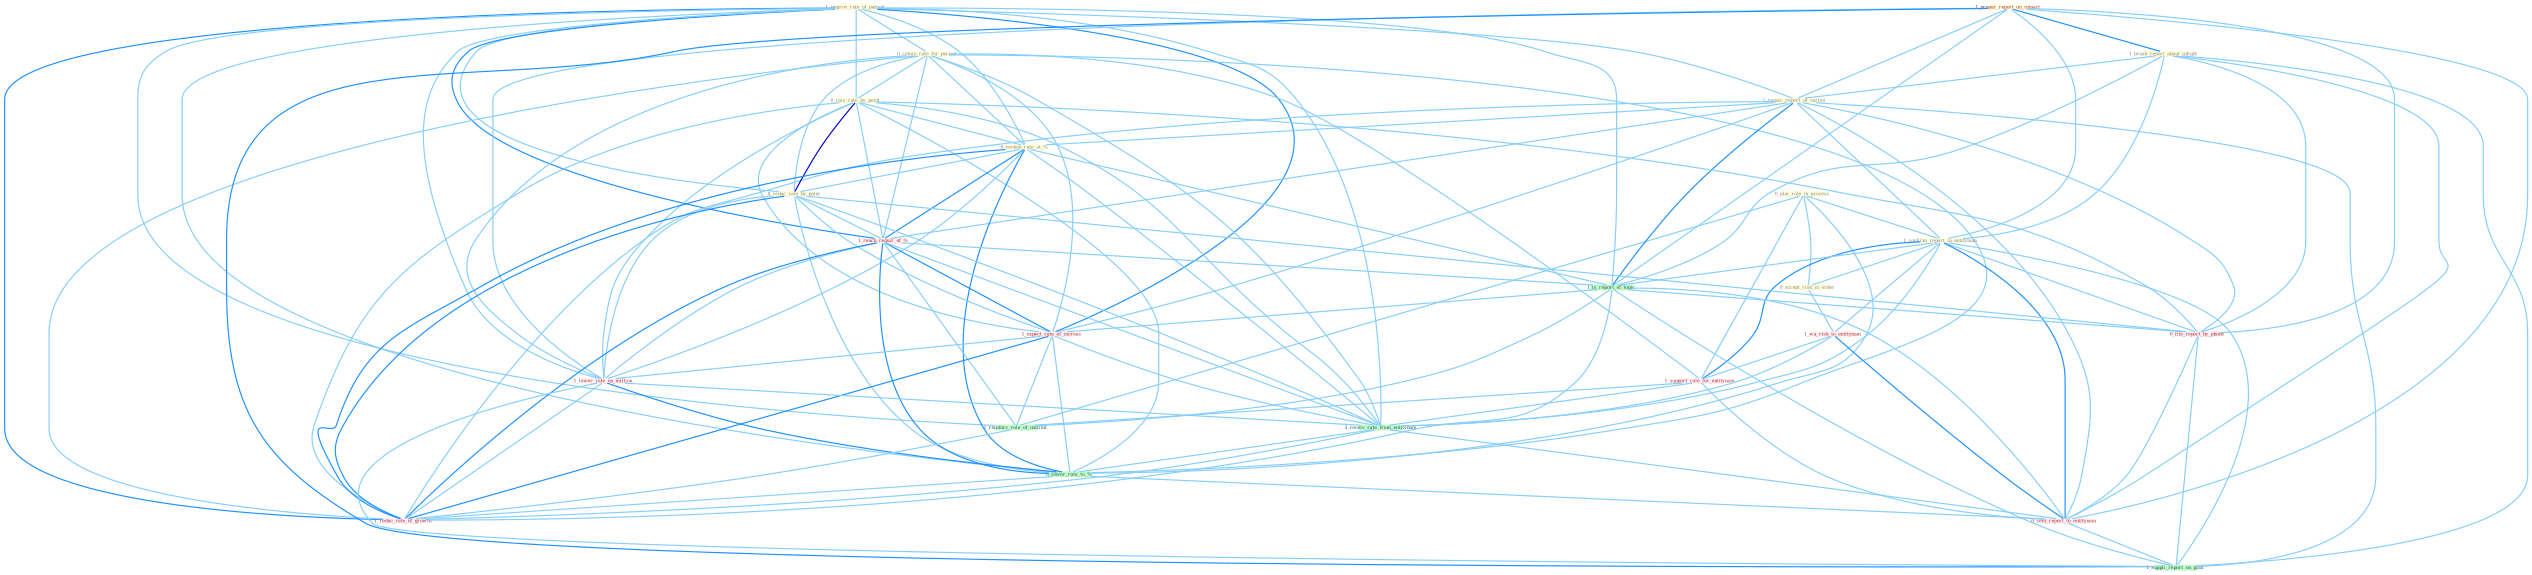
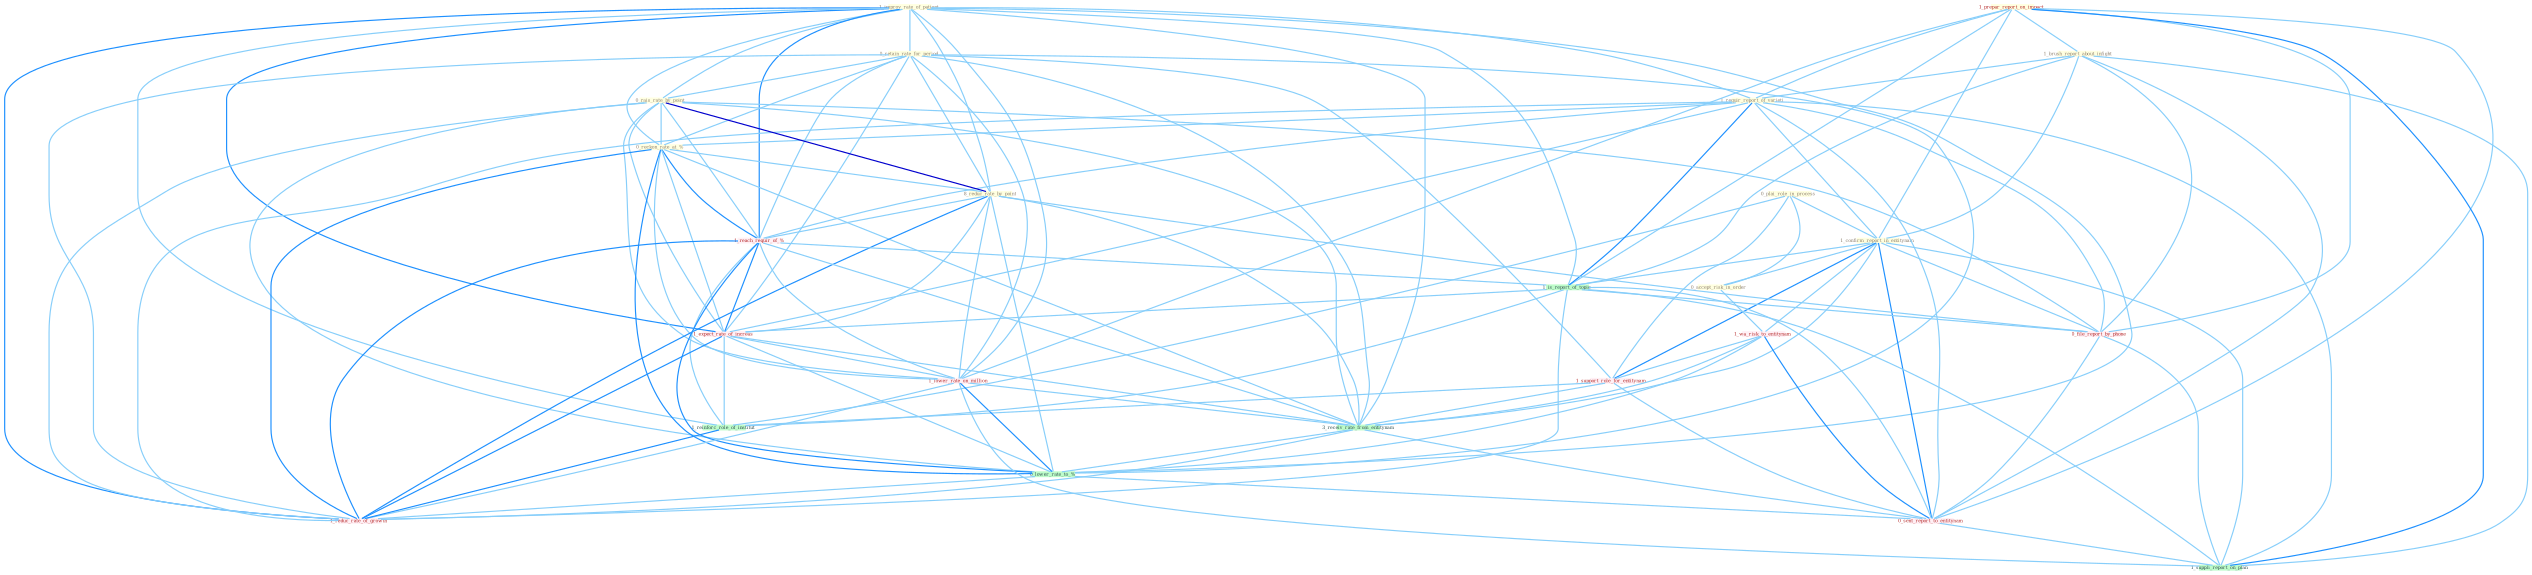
(2087, 30) -> (2046, 31)
(1319, 217) -> (690, 231)
(1640, 418) -> (1443, 435)
(714, 482) -> (595, 461)
